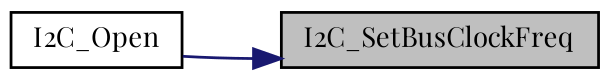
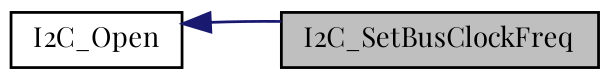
(218, 58) -> (246, 22)
